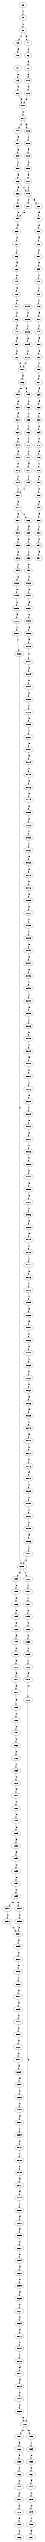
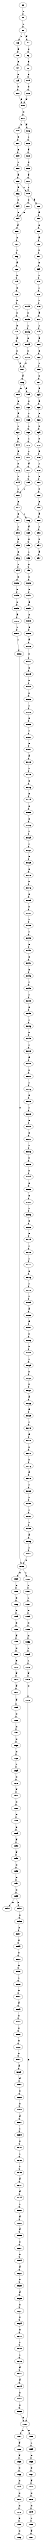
none -> (18, 61)
(7, 1921) -> none
